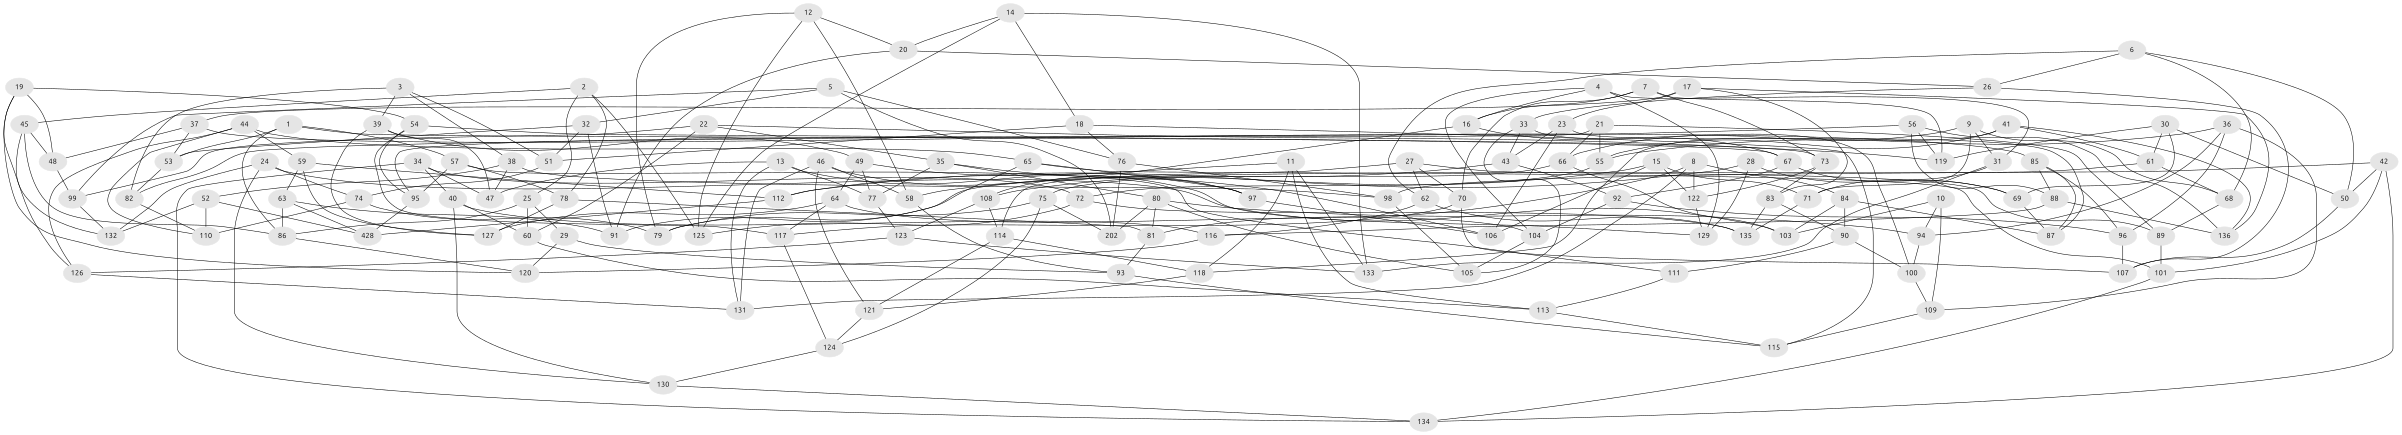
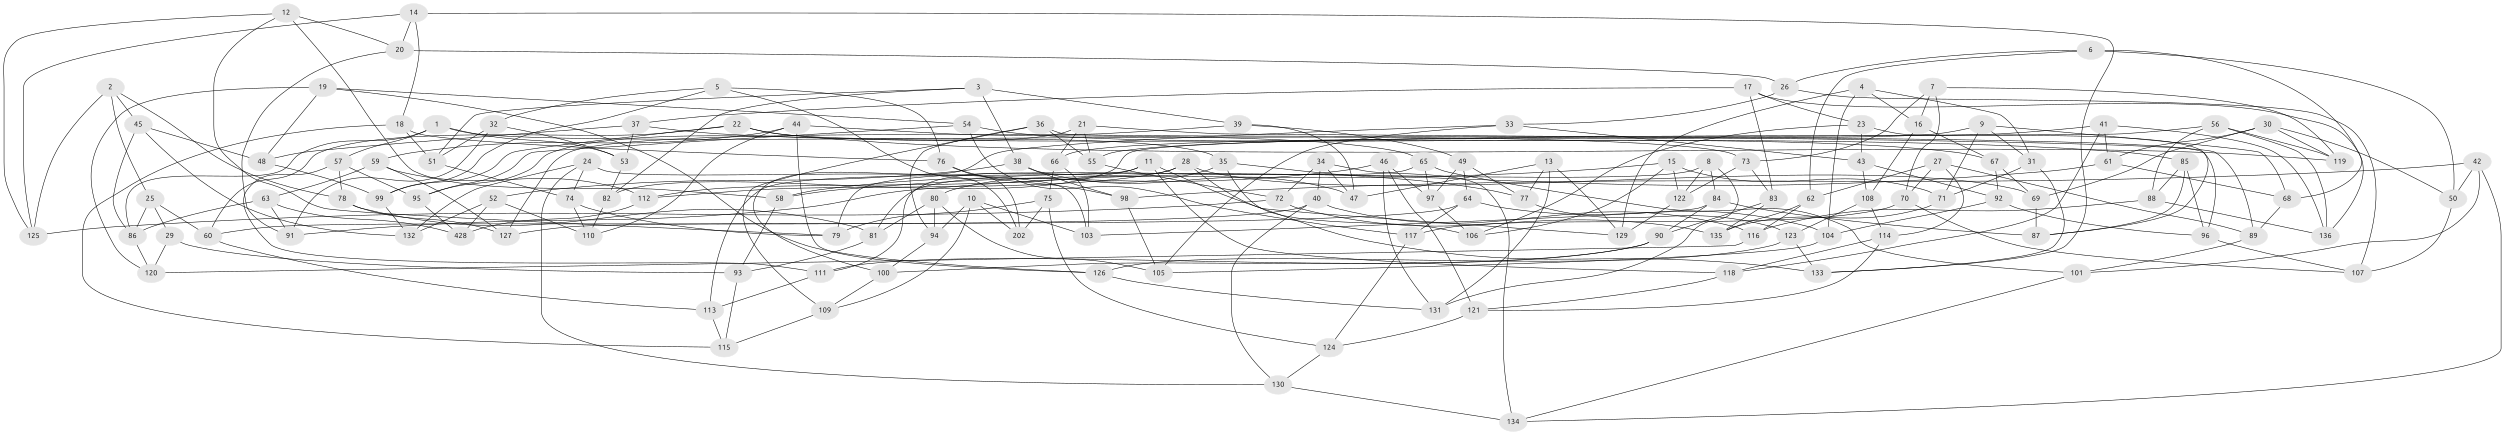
none -> (905, 206)
(1134, 218) -> (996, 218)
